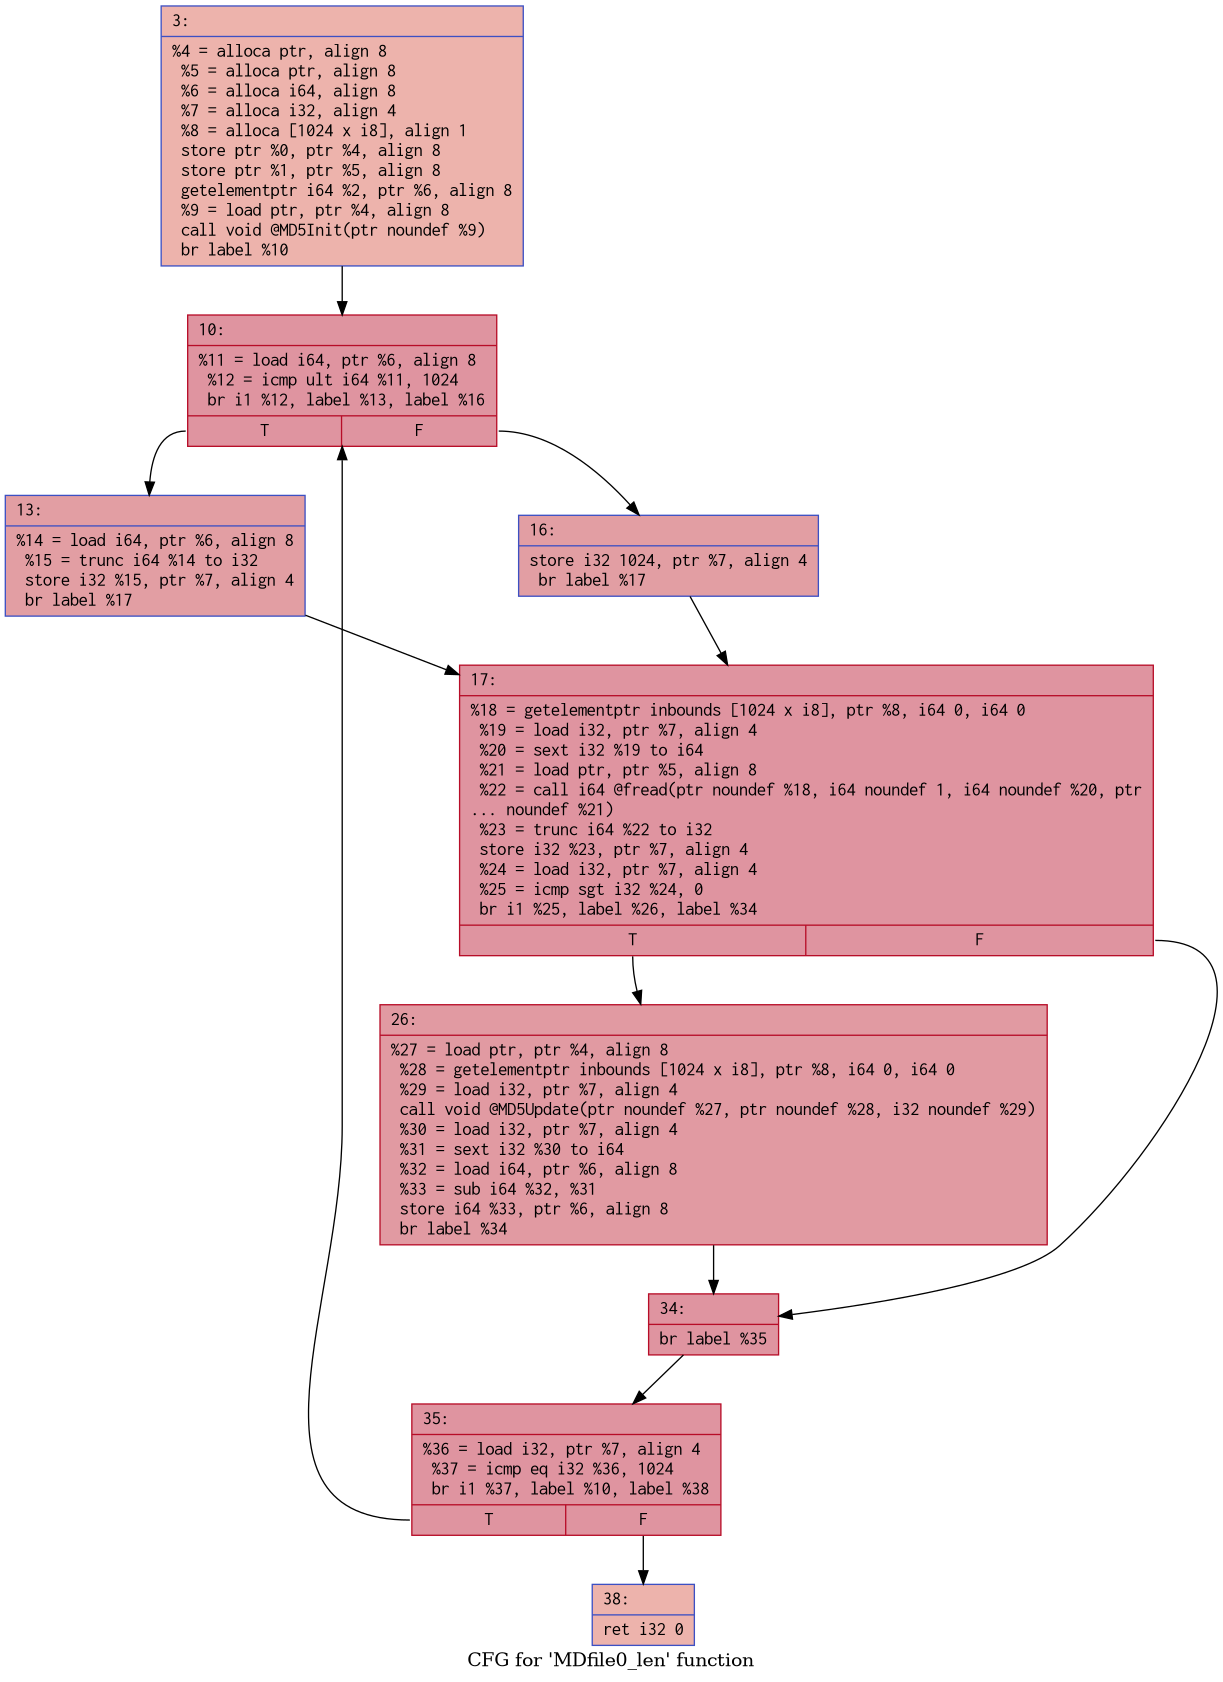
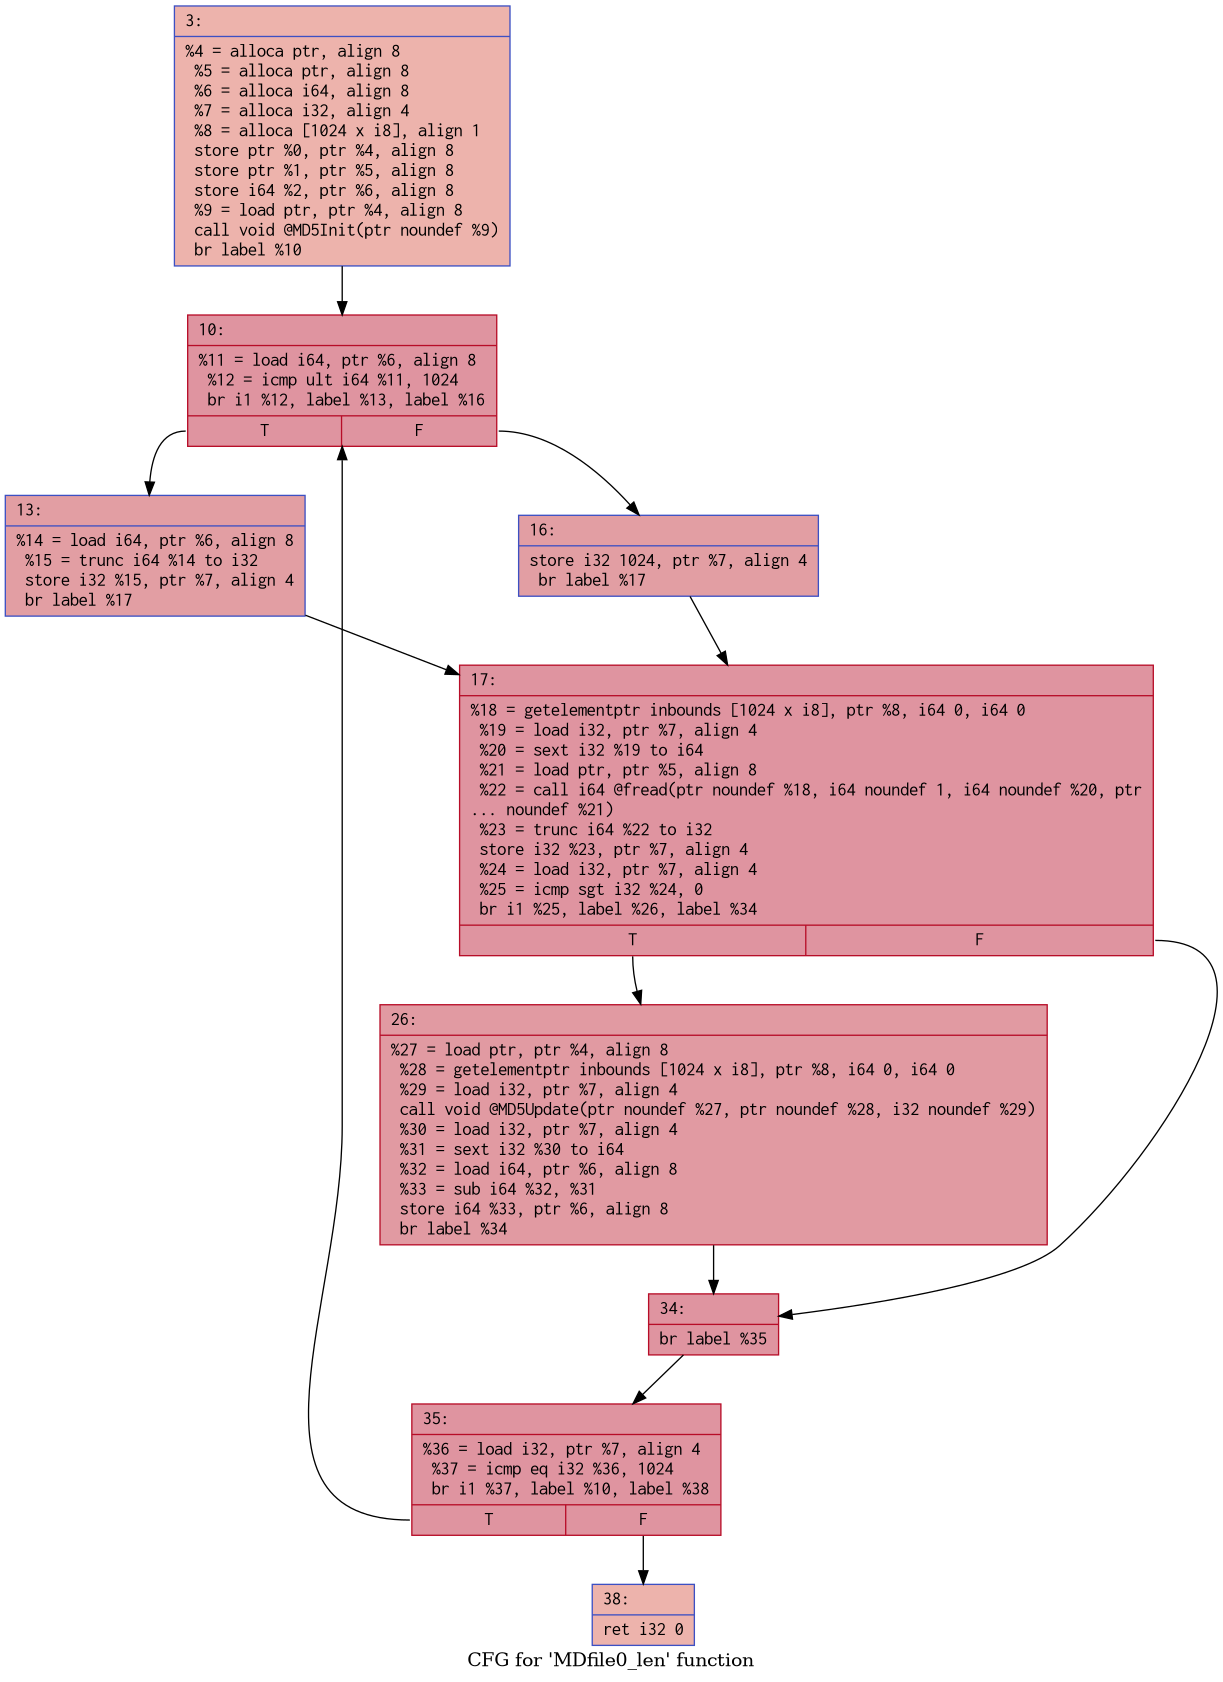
(342, 190) -> (320, 190)
